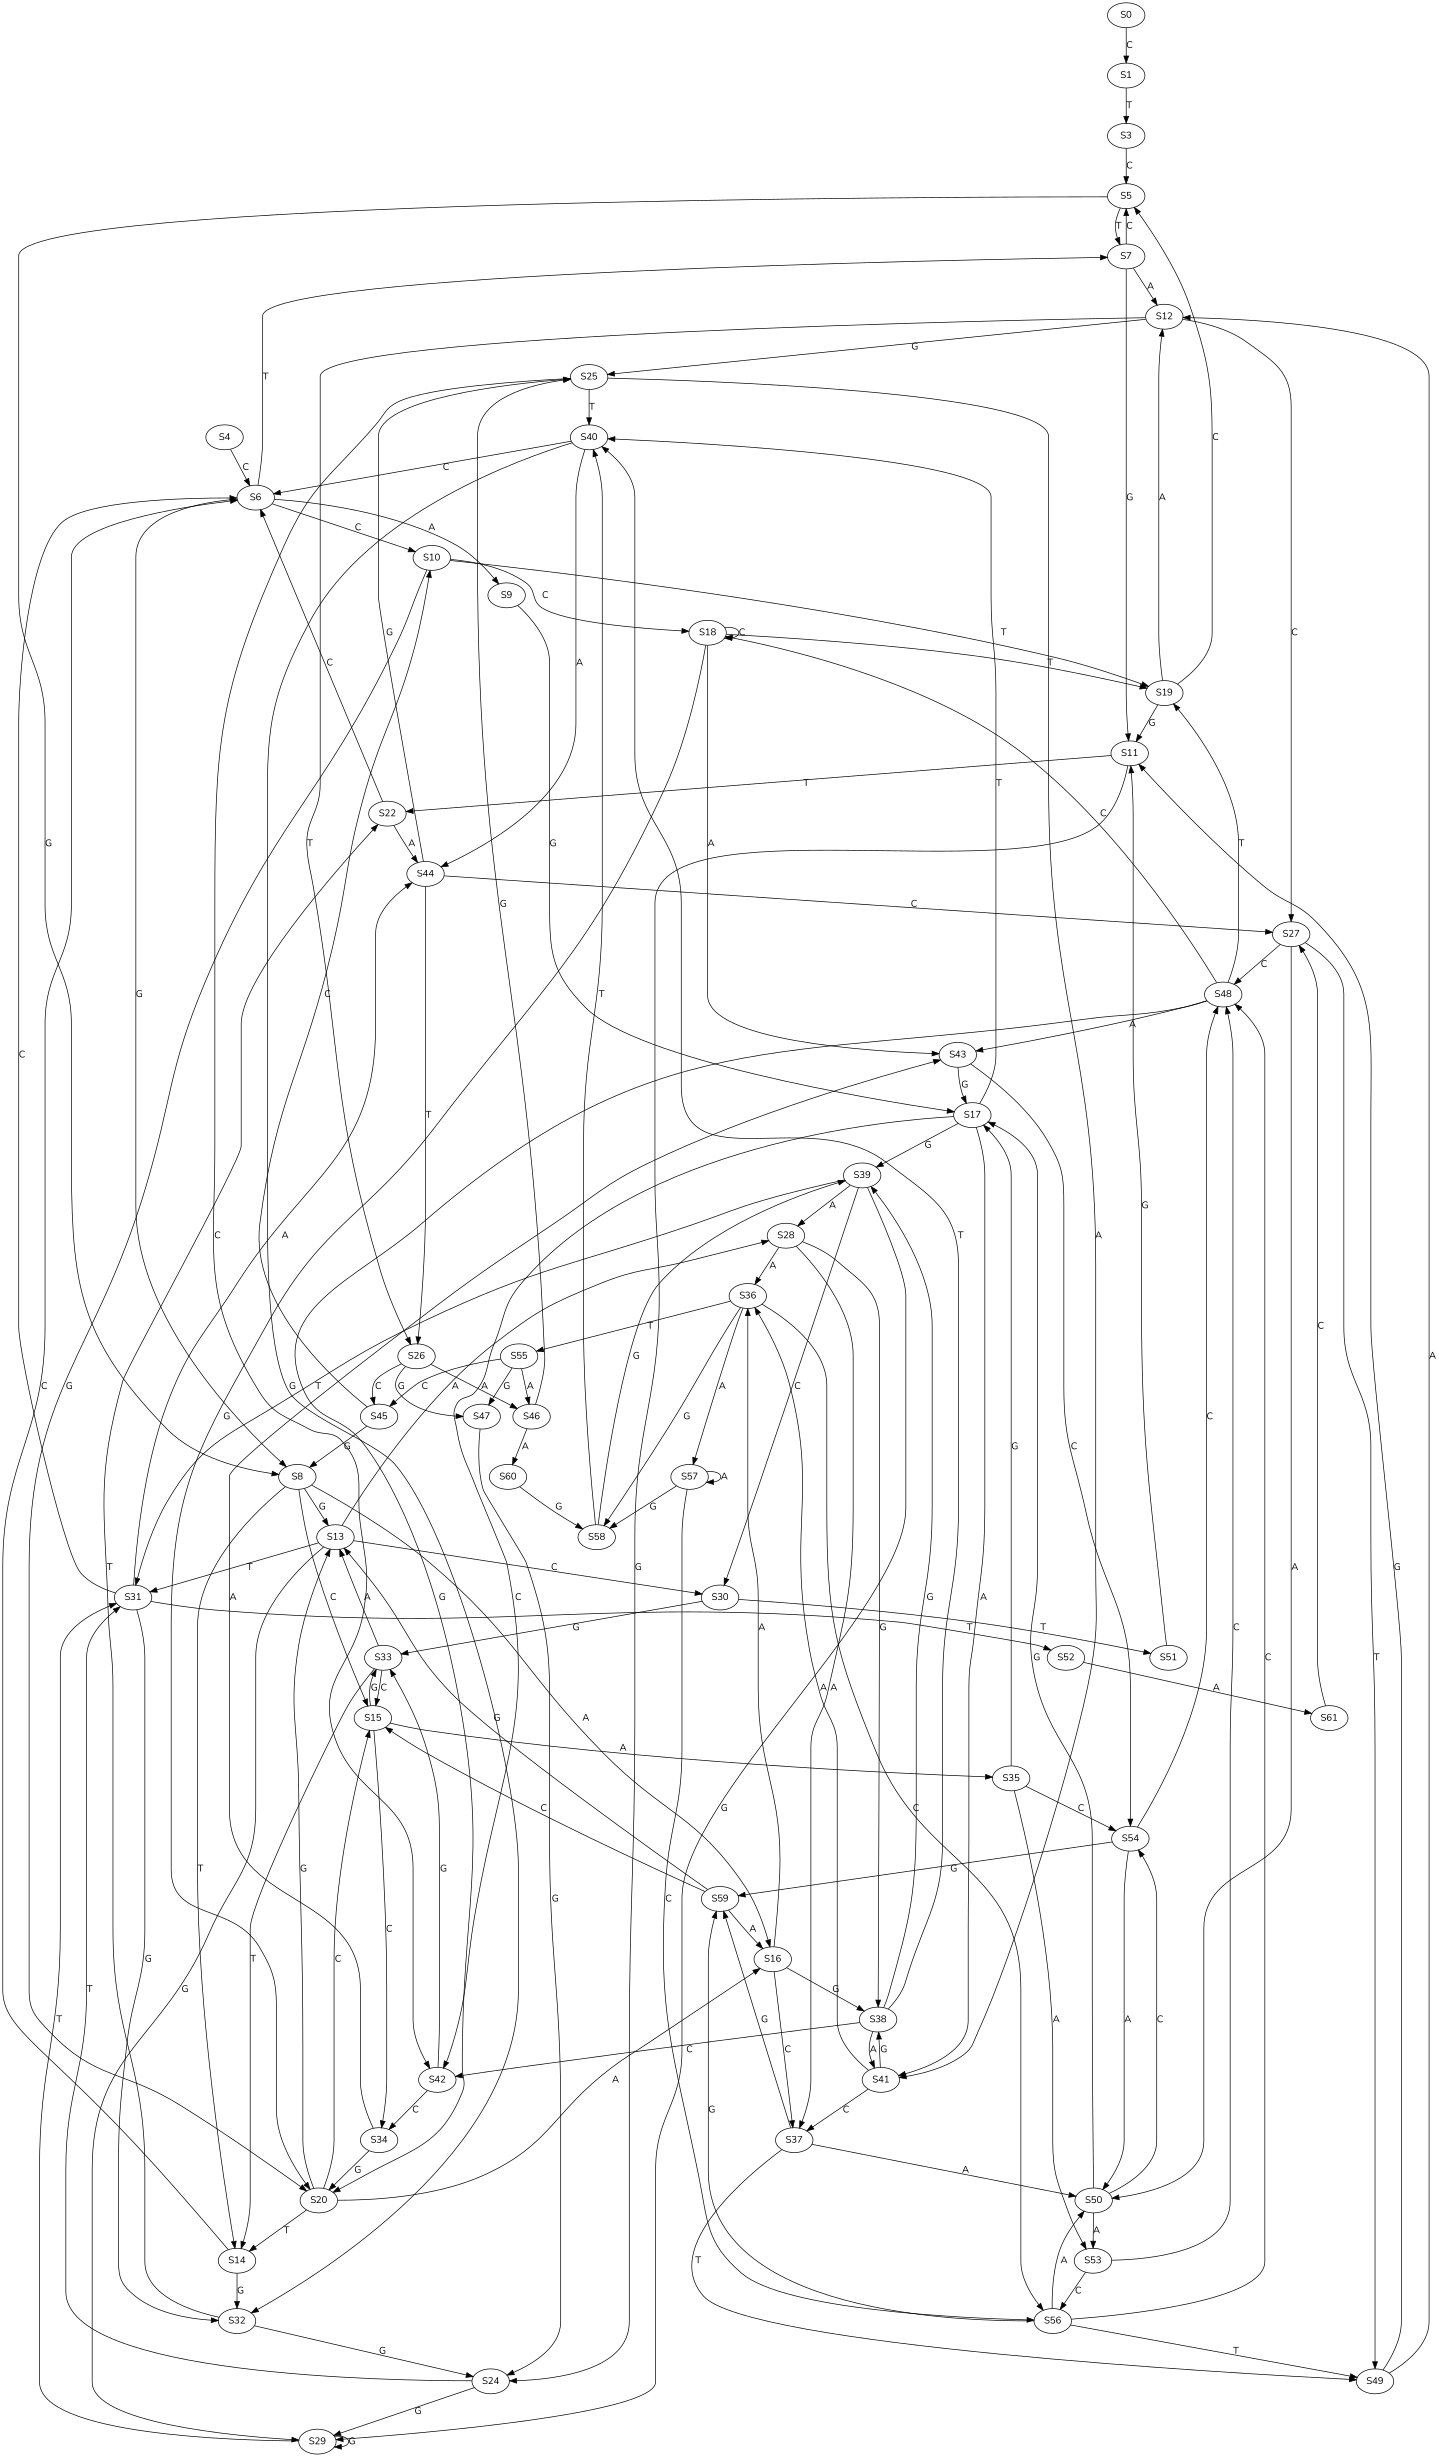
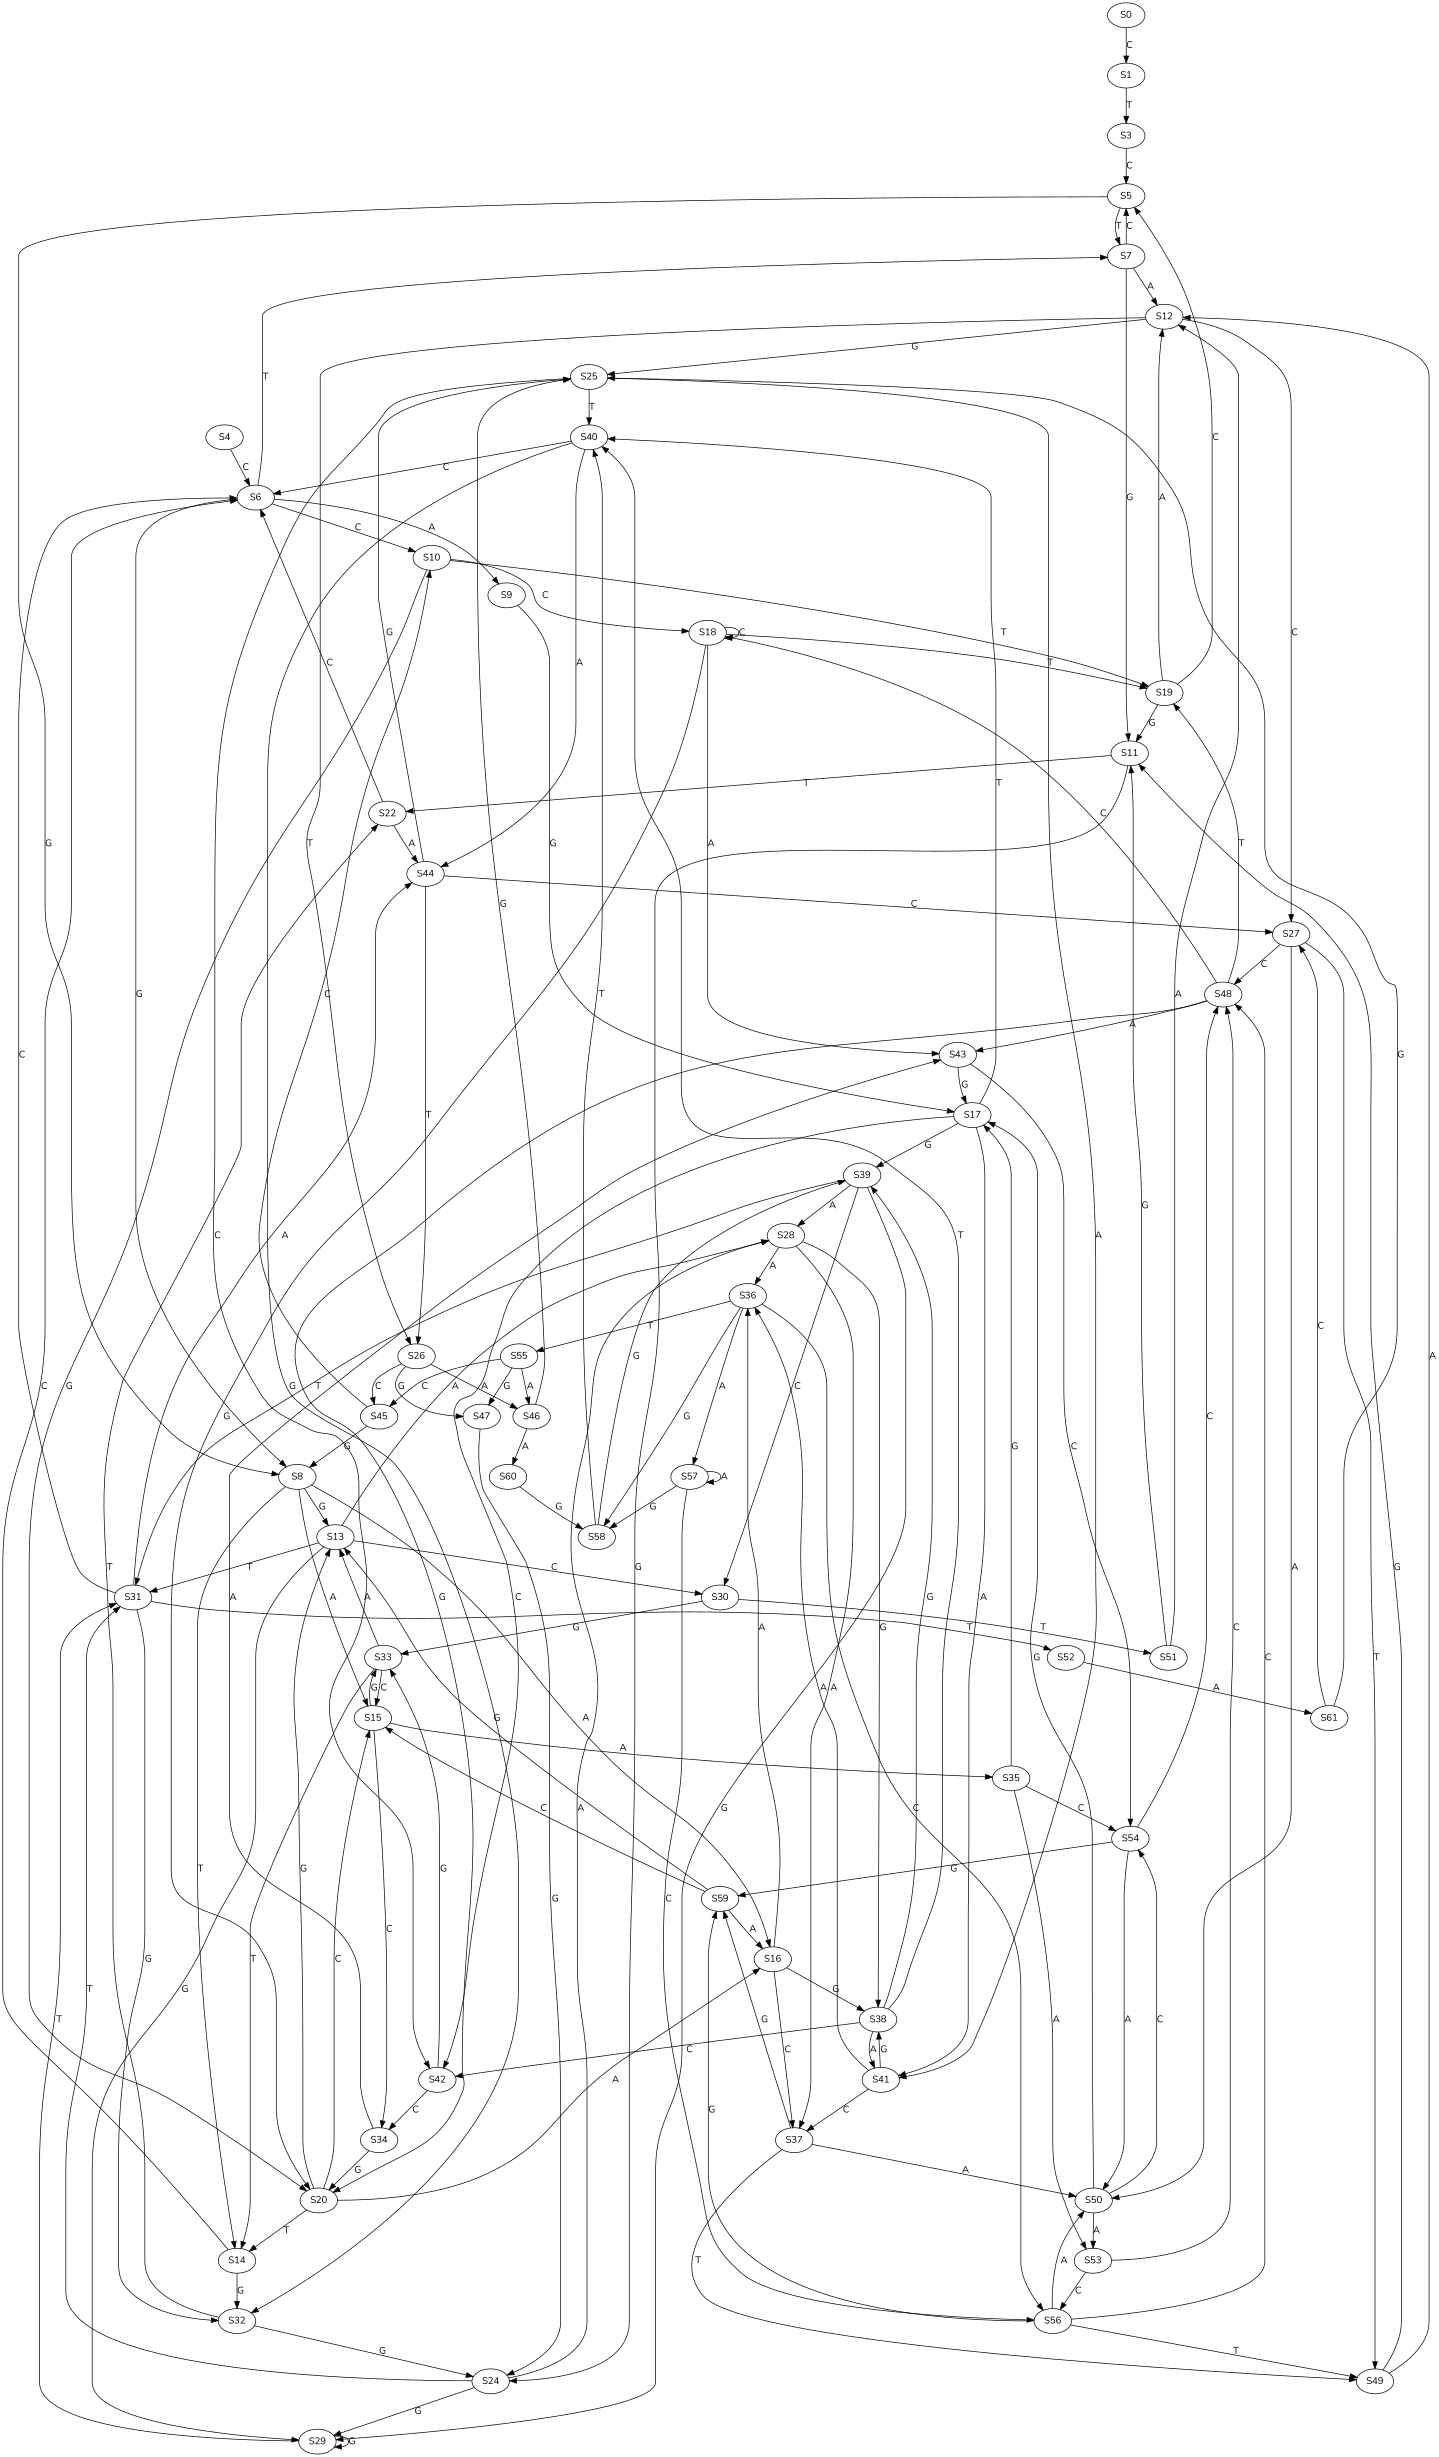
none -> (1265, 828)
none -> (1175, 969)
(333, 1597) -> (333, 1597)
none -> (578, 1784)
